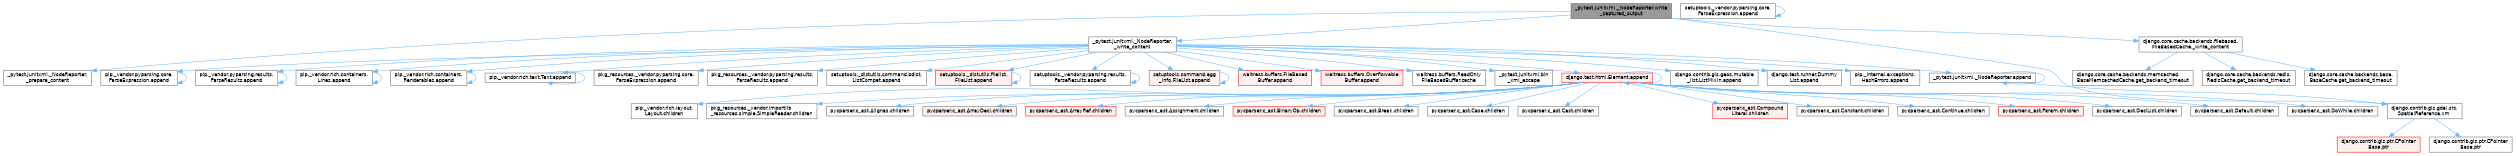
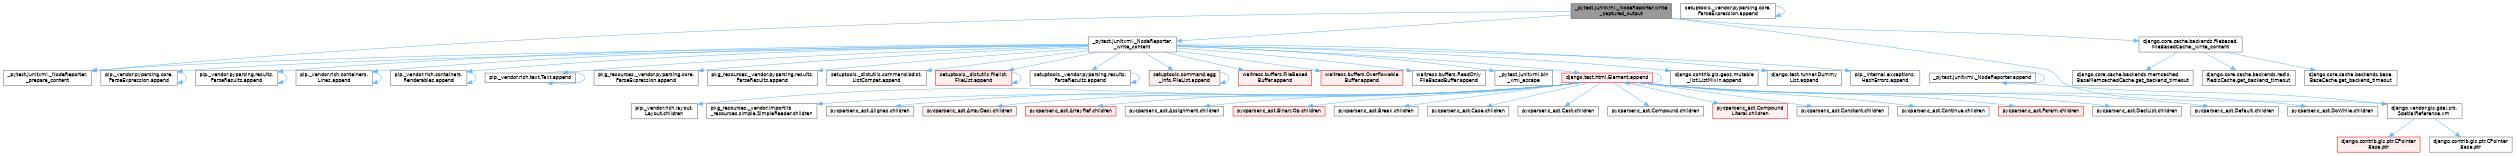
(1561, 52) -> (369, 58)
(1449, 78) -> (1449, 78)
none -> (1656, 111)
(2425, 111) -> (2425, 111)
